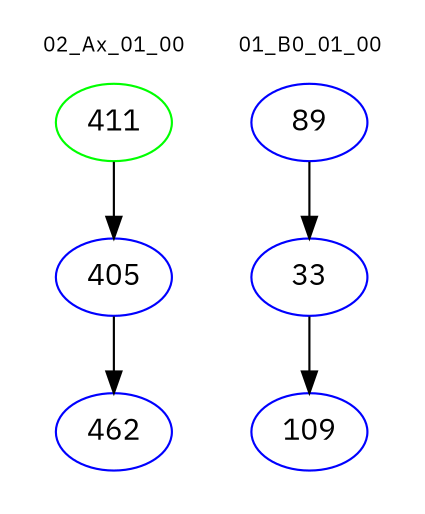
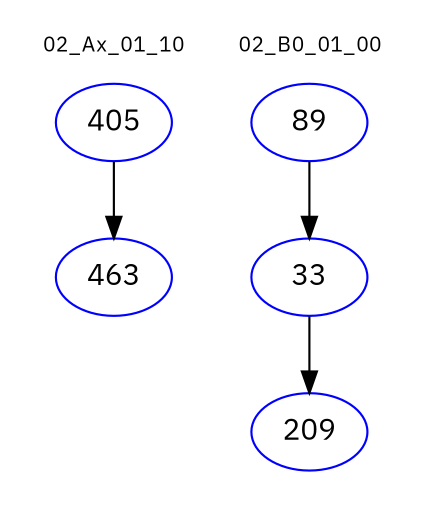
(115, 46) -> (115, 46)
(310, 46) -> (310, 46)
(114, 122) -> none
(114, 432) -> (114, 277)
(309, 432) -> (309, 432)
